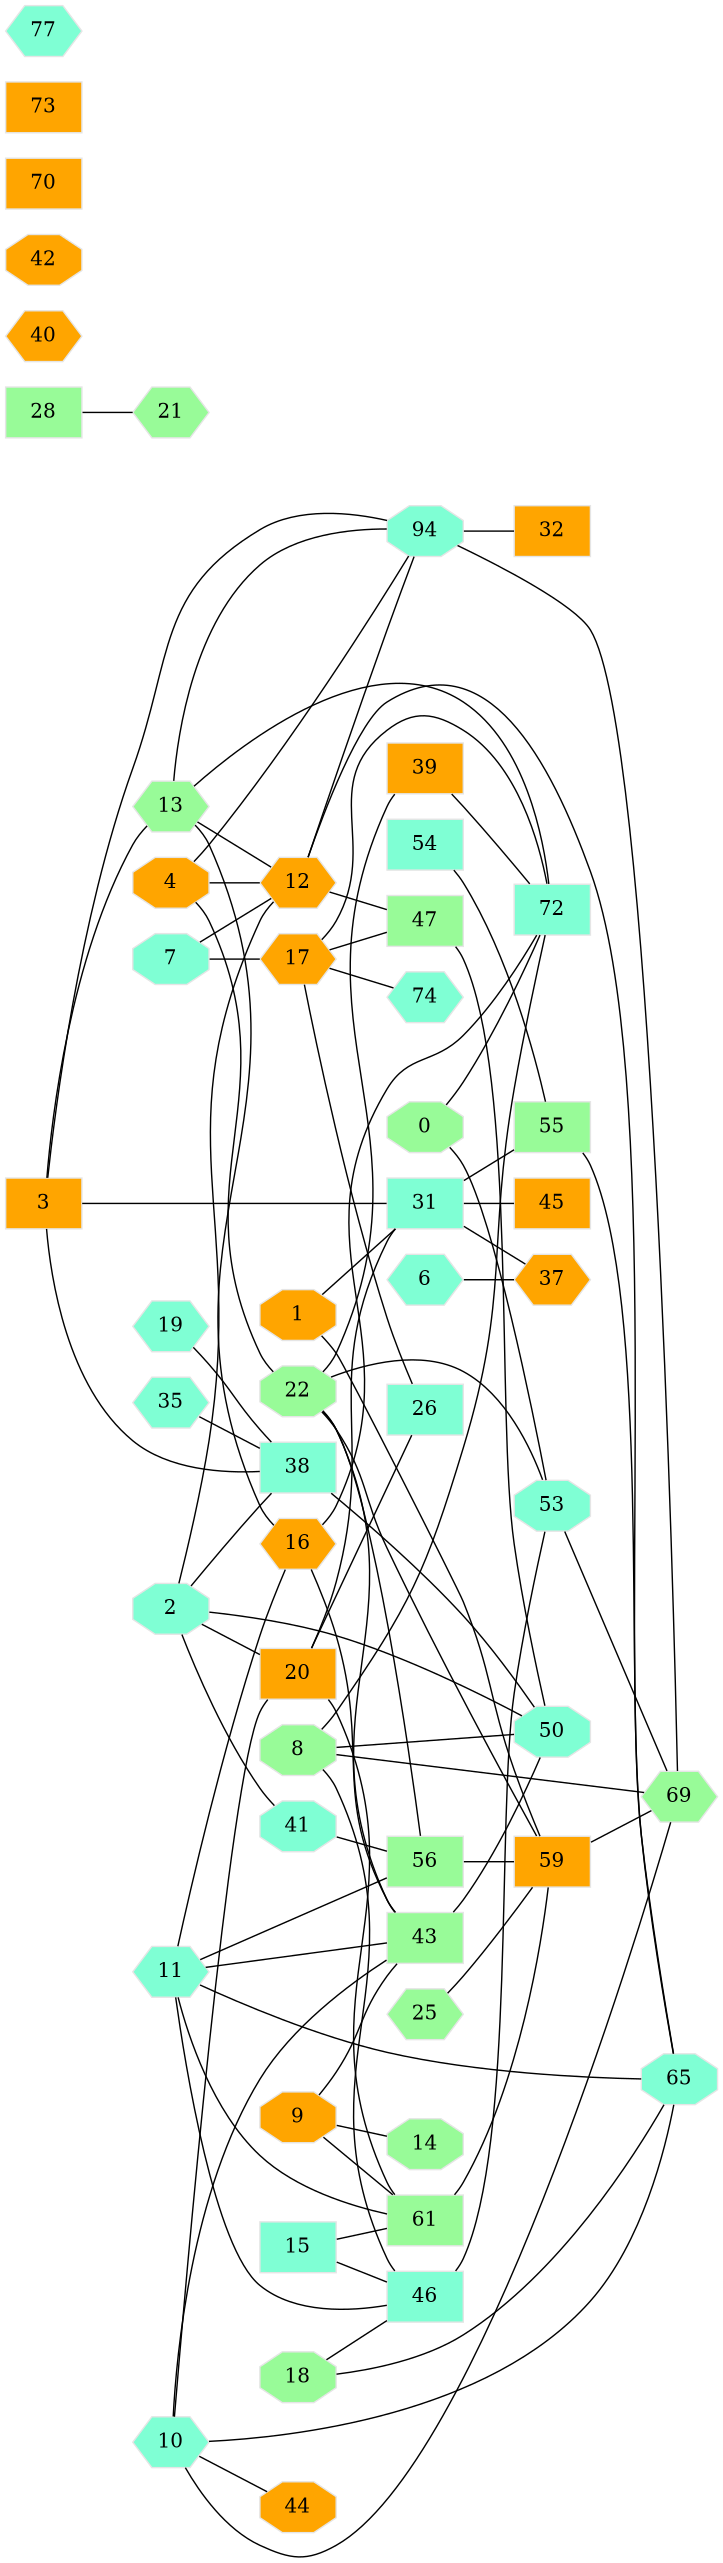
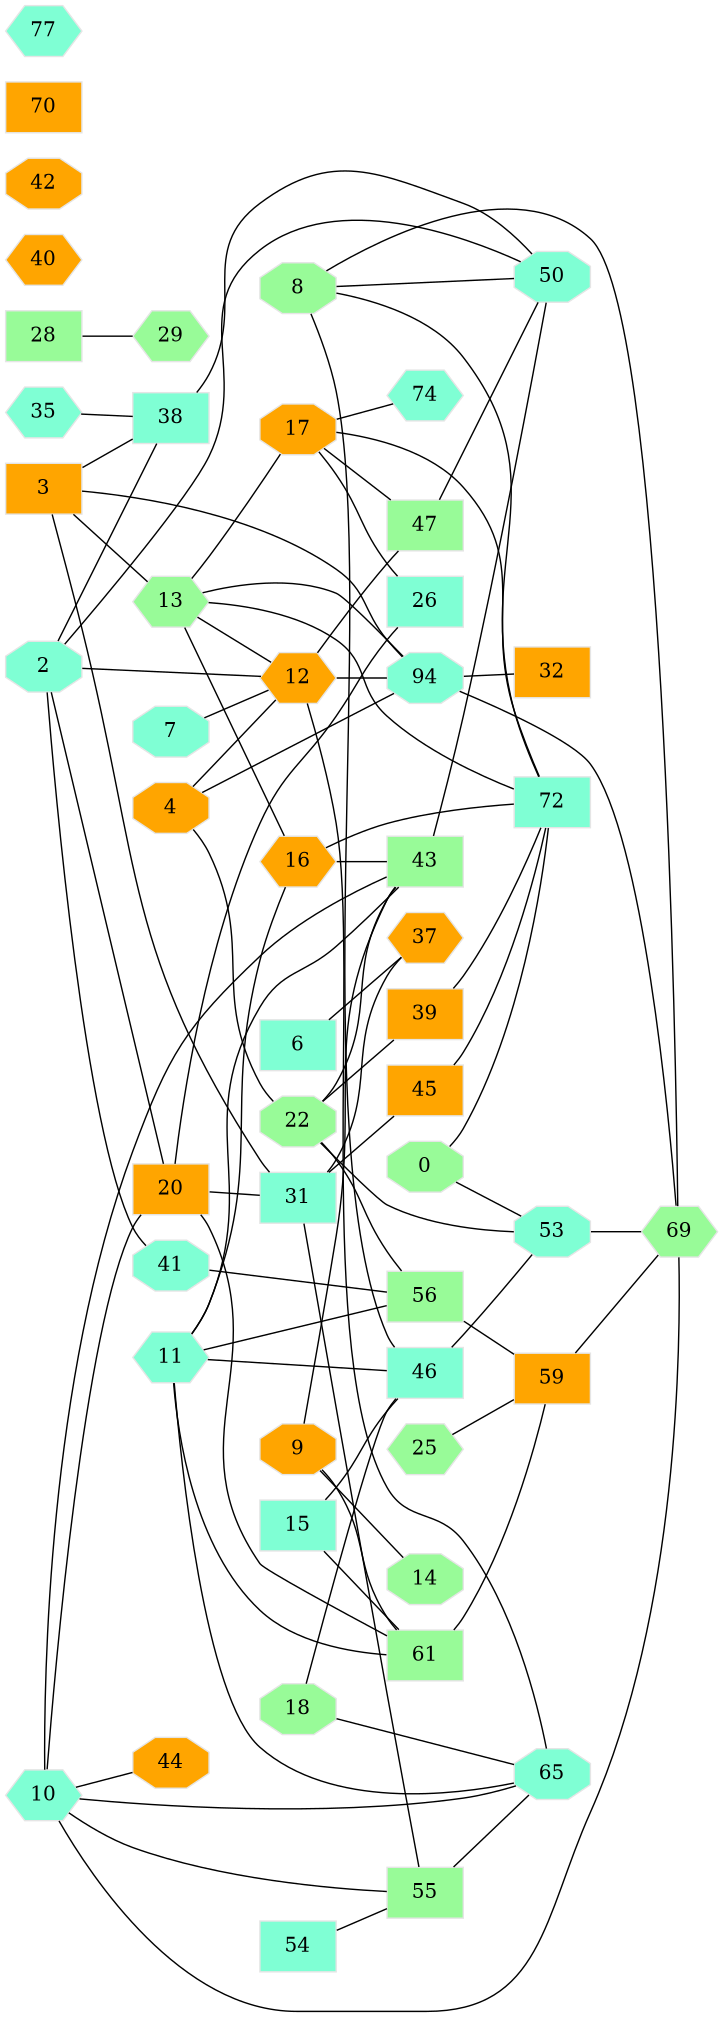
(44, 107) -> none
(171, 412) -> (171, 336)
none -> (510, 951)
(235, 959) -> (242, 511)
(298, 959) -> (298, 429)
(425, 1280) -> (298, 1045)
(298, 1315) -> none
(171, 1326) -> none
(425, 1625) -> none
none -> (222, 1872)
